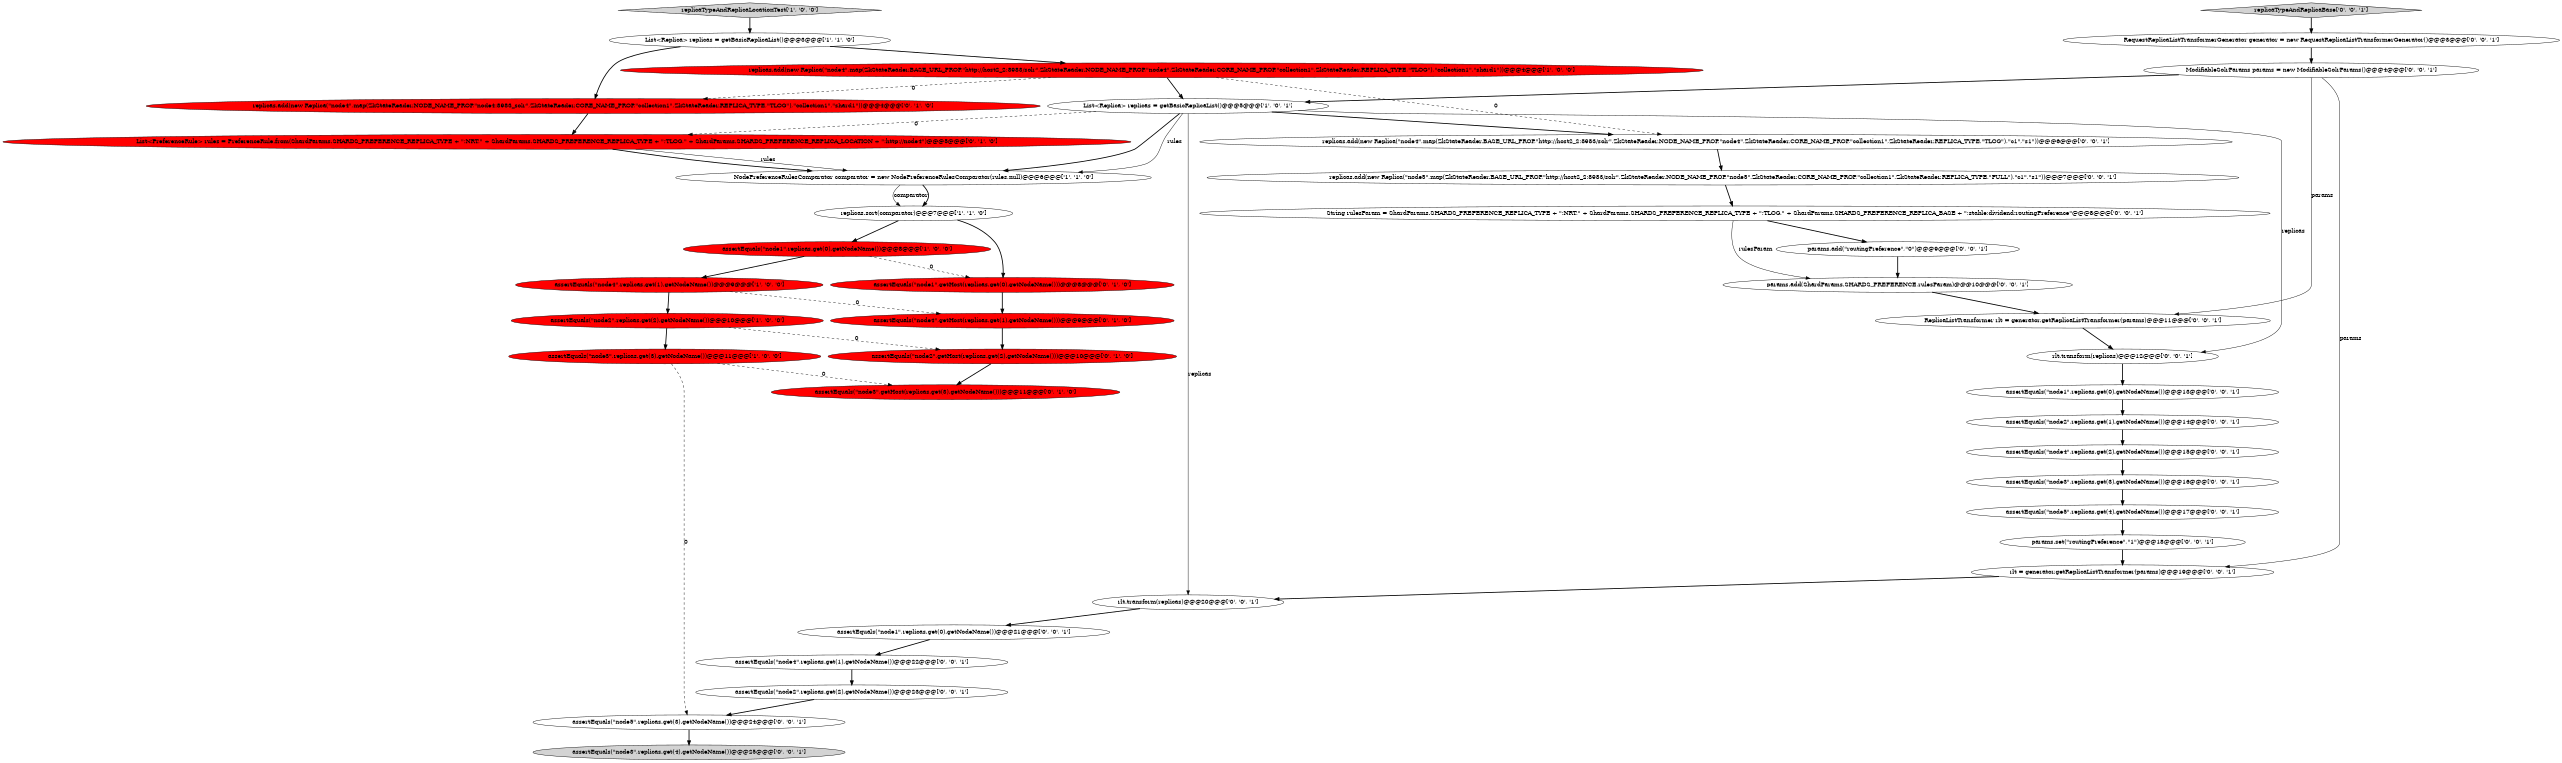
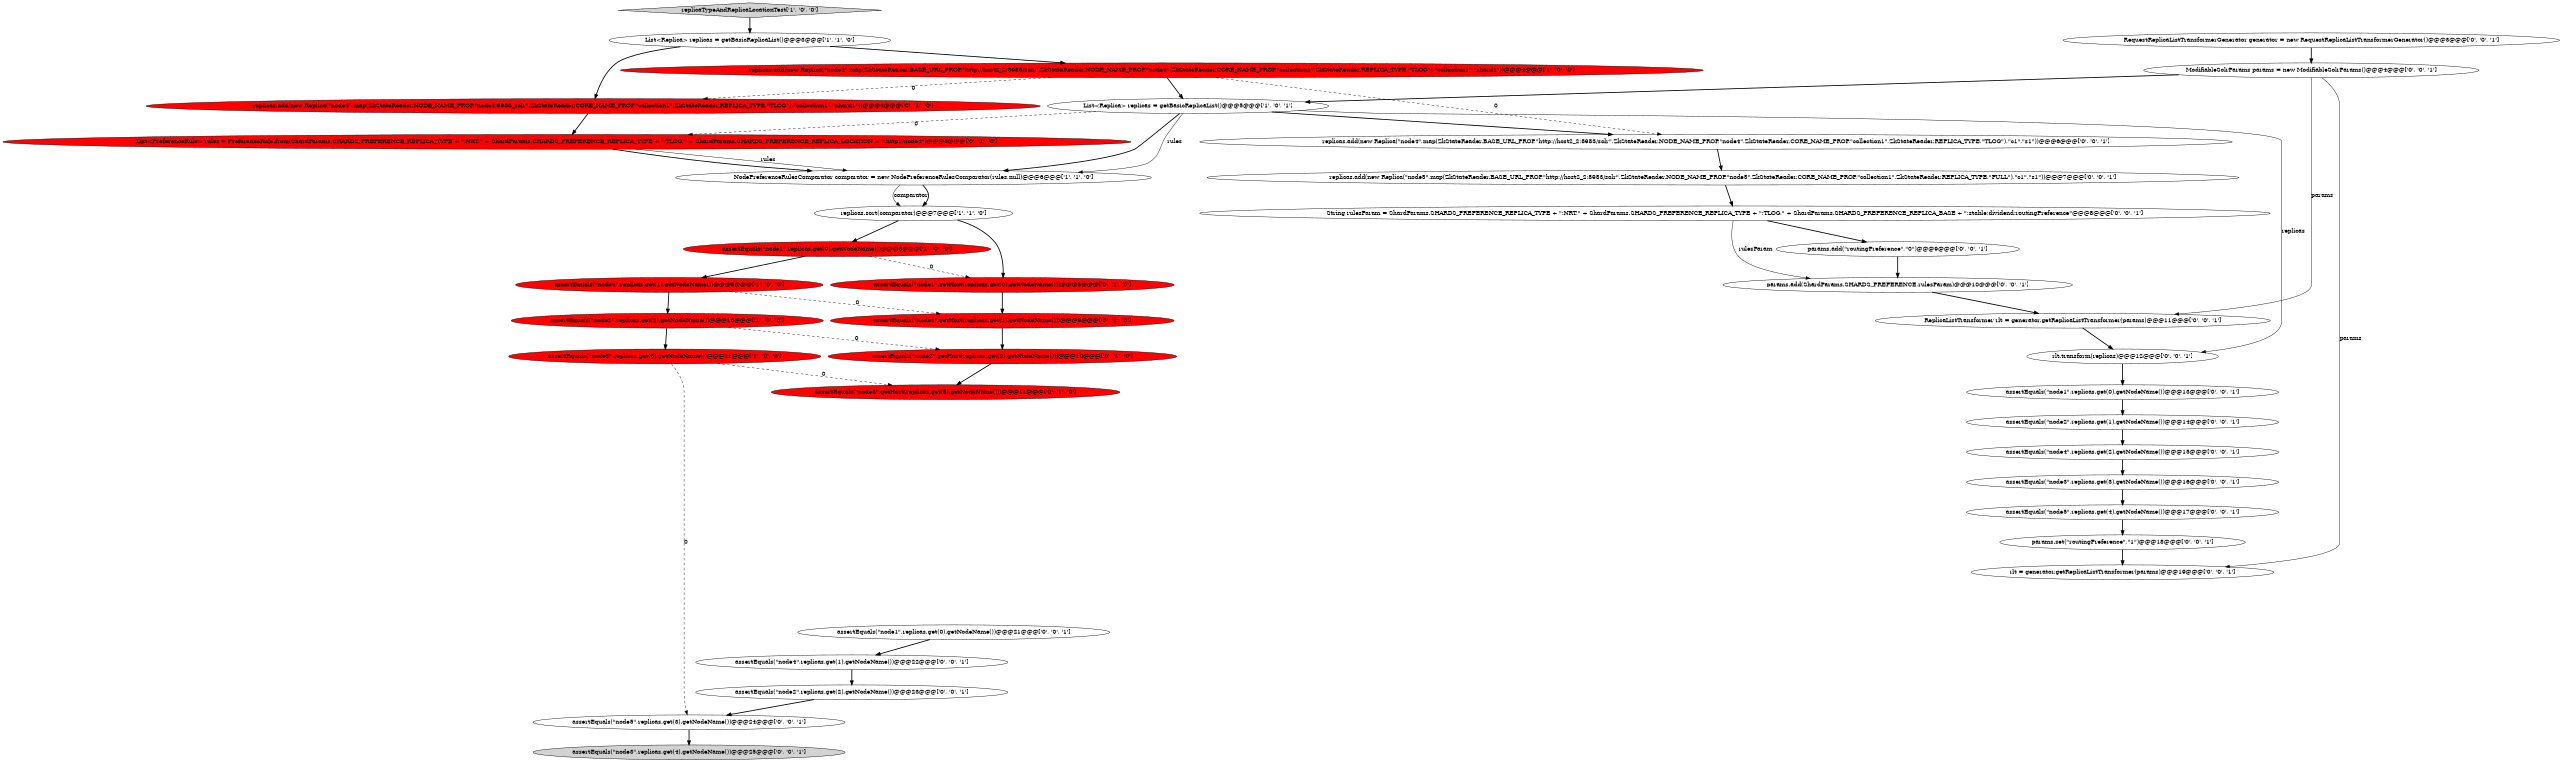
(2311, 10) -> none
(1188, 602) -> none
